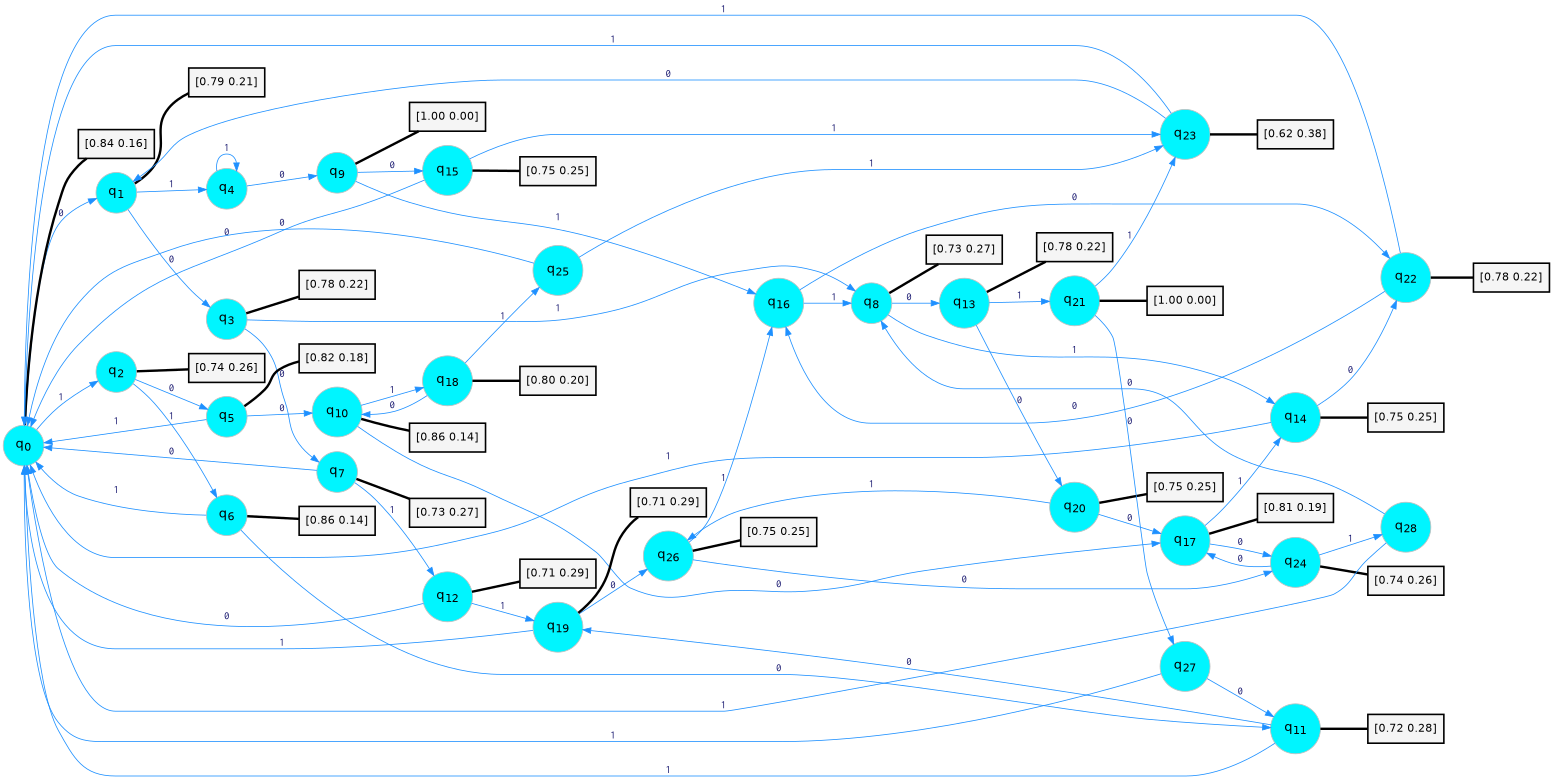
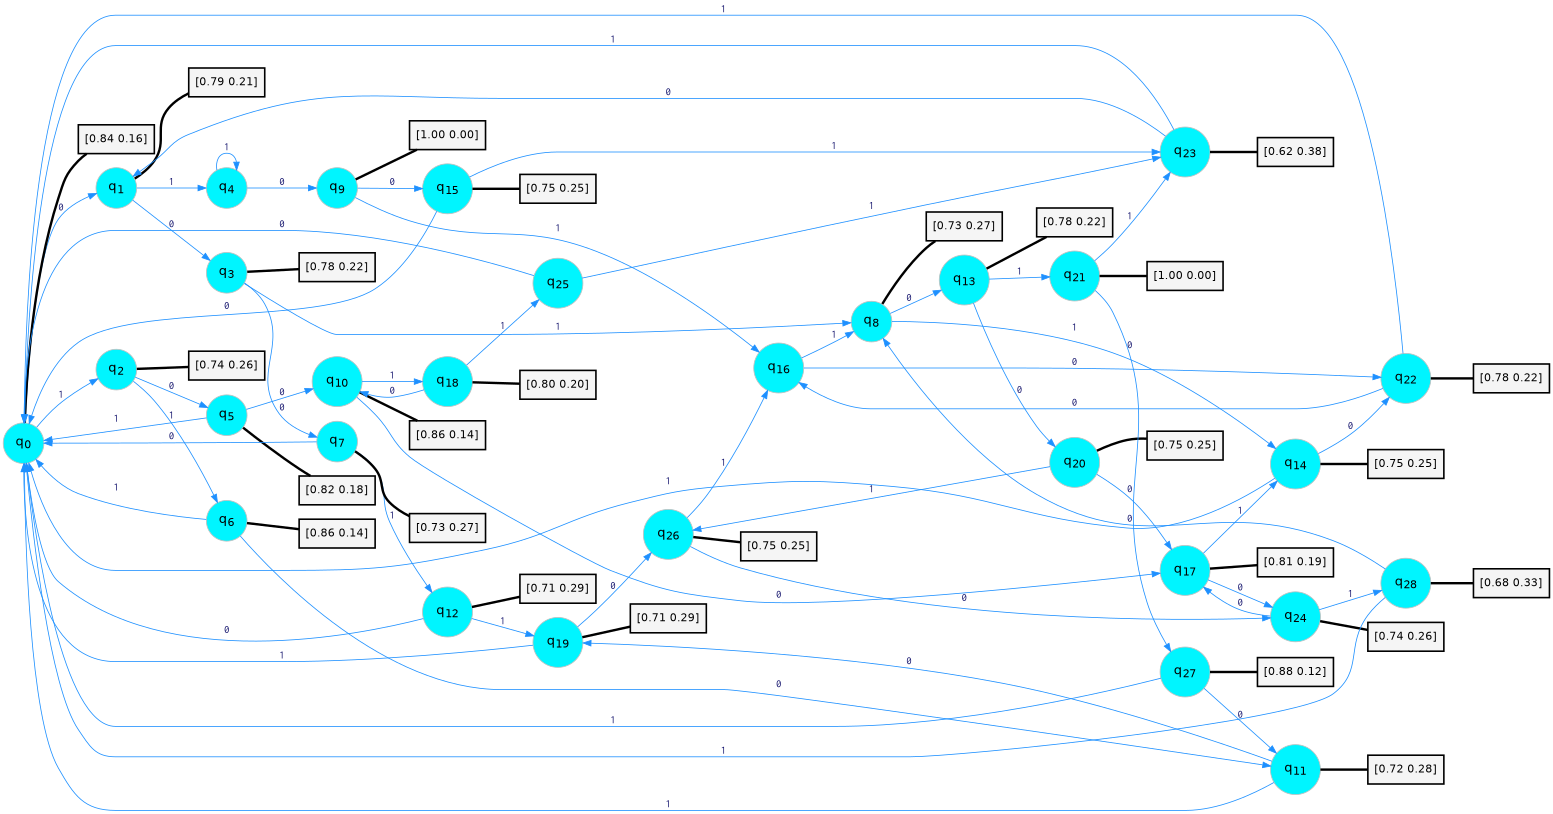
none -> (1511, 583)
none -> (1295, 672)
